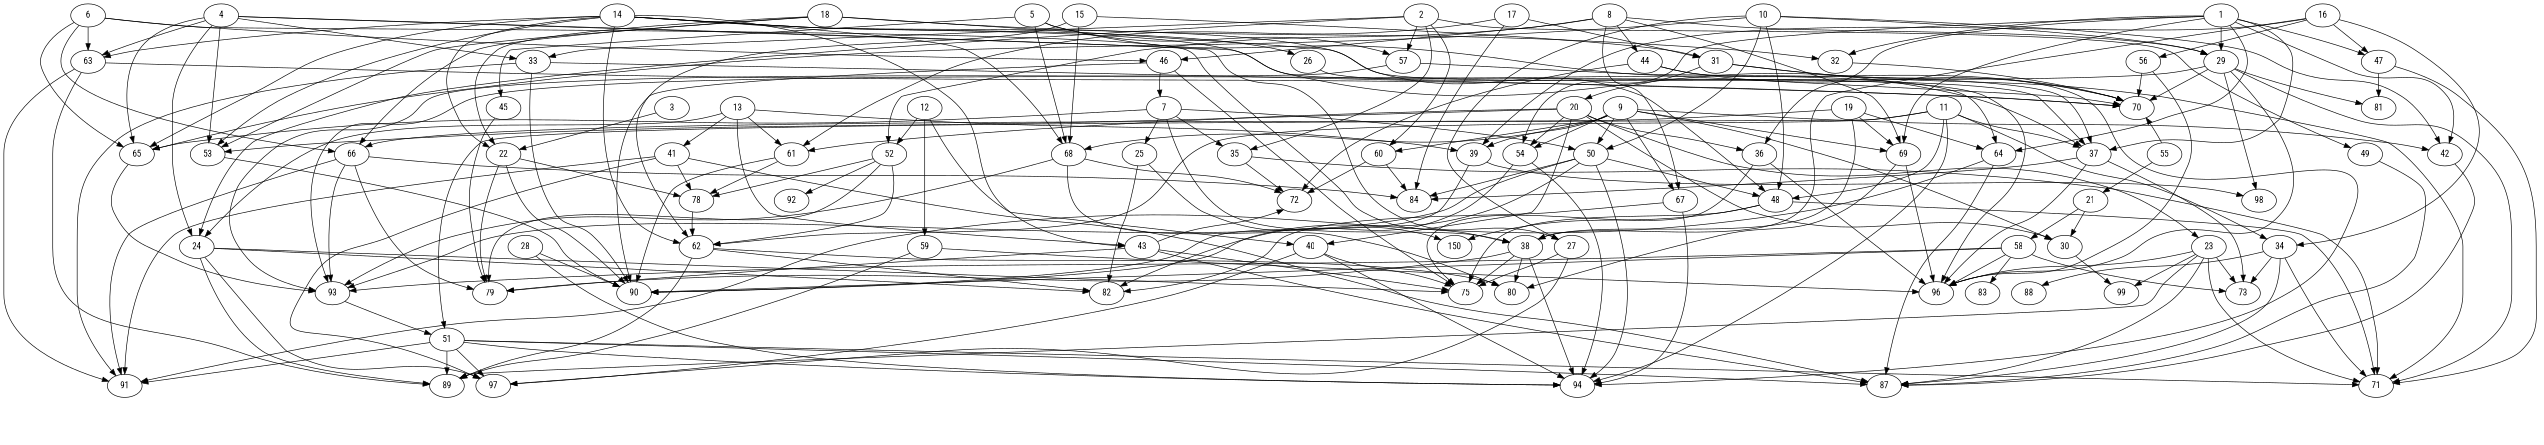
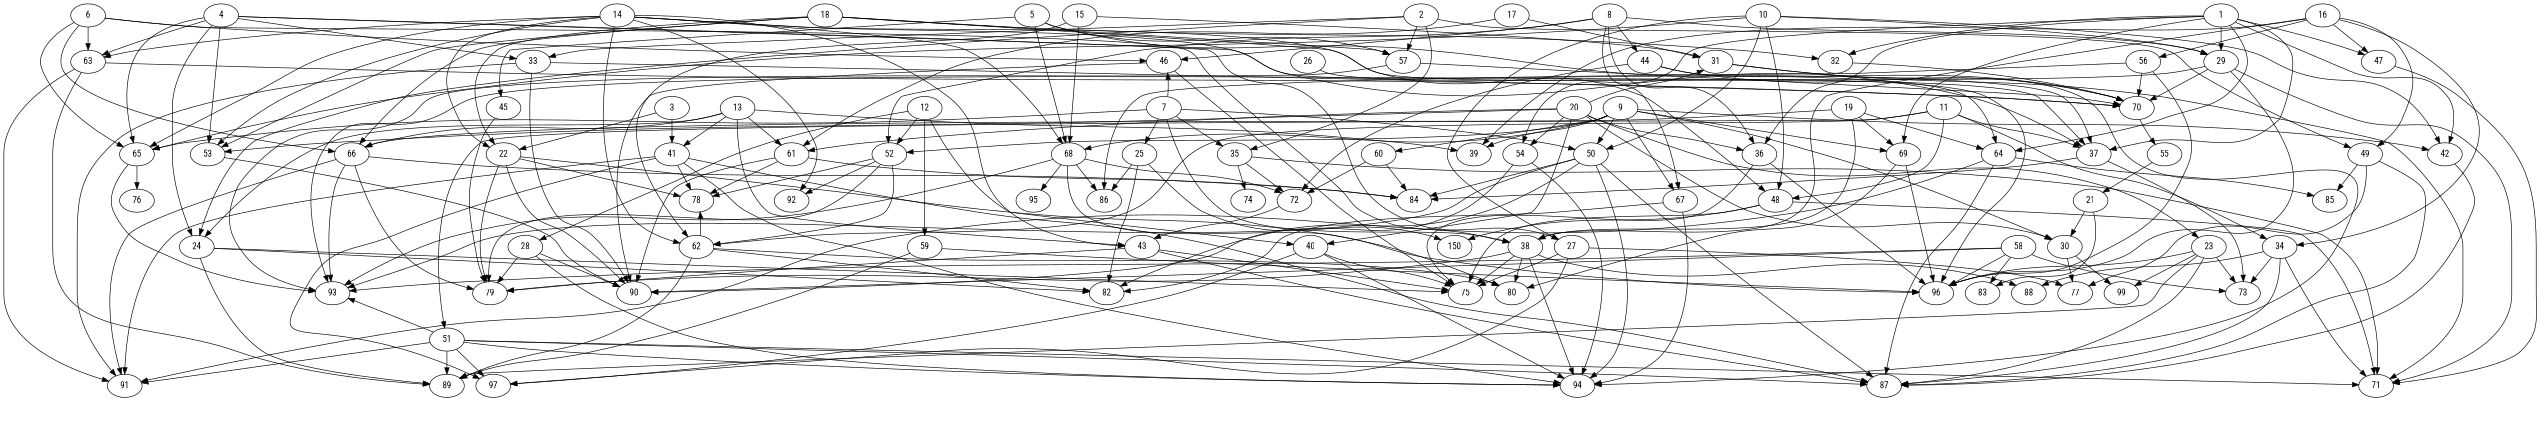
(962, 31) -> (751, 72)
none -> (1113, 33)
(1766, 59) -> (1705, 92)
none -> (2409, 64)
(1646, 83) -> (1616, 92)
(1160, 84) -> (1168, 87)
(1441, 88) -> none
(1459, 88) -> (1099, 179)
(2379, 108) -> none
none -> (547, 128)
none -> (672, 128)
(1572, 131) -> (1191, 140)
(2156, 133) -> (2145, 130)
none -> (722, 160)
(1680, 177) -> (1725, 266)
none -> (137, 201)
none -> (1033, 201)
none -> (1104, 201)
none -> (1248, 201)
(2259, 201) -> none
none -> (2330, 201)
(692, 220) -> (701, 227)
(2023, 222) -> (1182, 221)
(2057, 222) -> (2064, 274)
(1217, 225) -> (1202, 226)
none -> (510, 268)
none -> (1774, 270)
(1080, 271) -> none
(1804, 281) -> (1084, 305)
none -> (2075, 293)
(385, 317) -> (394, 316)
(2260, 341) -> none
(318, 364) -> none
